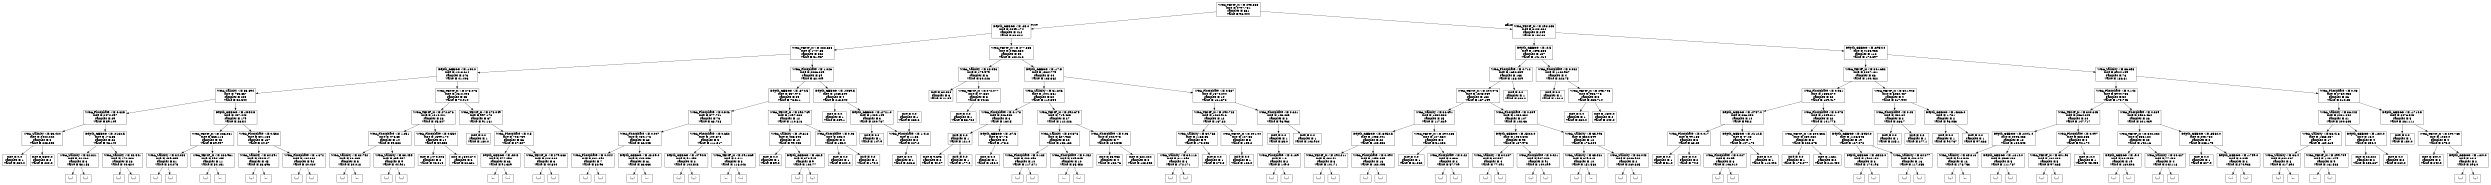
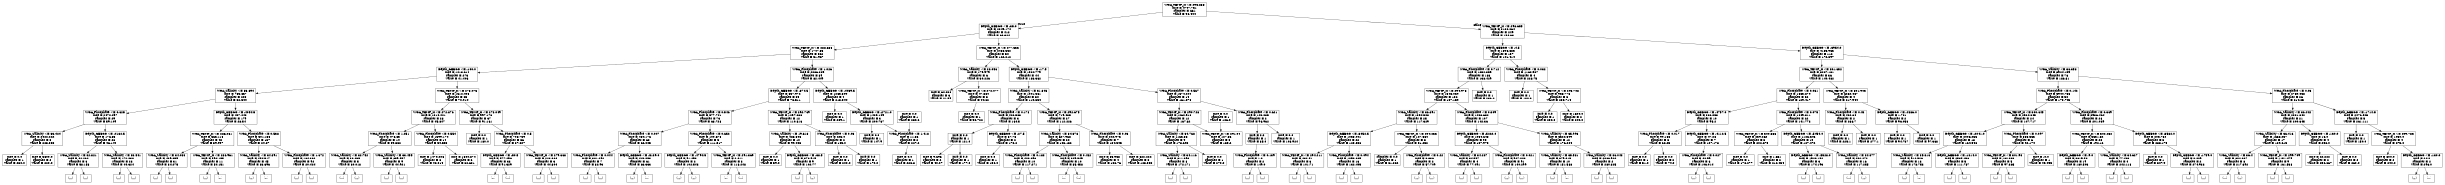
(1242, 149) -> (1221, 126)
(1411, 160) -> (1387, 160)
(1764, 160) -> none
